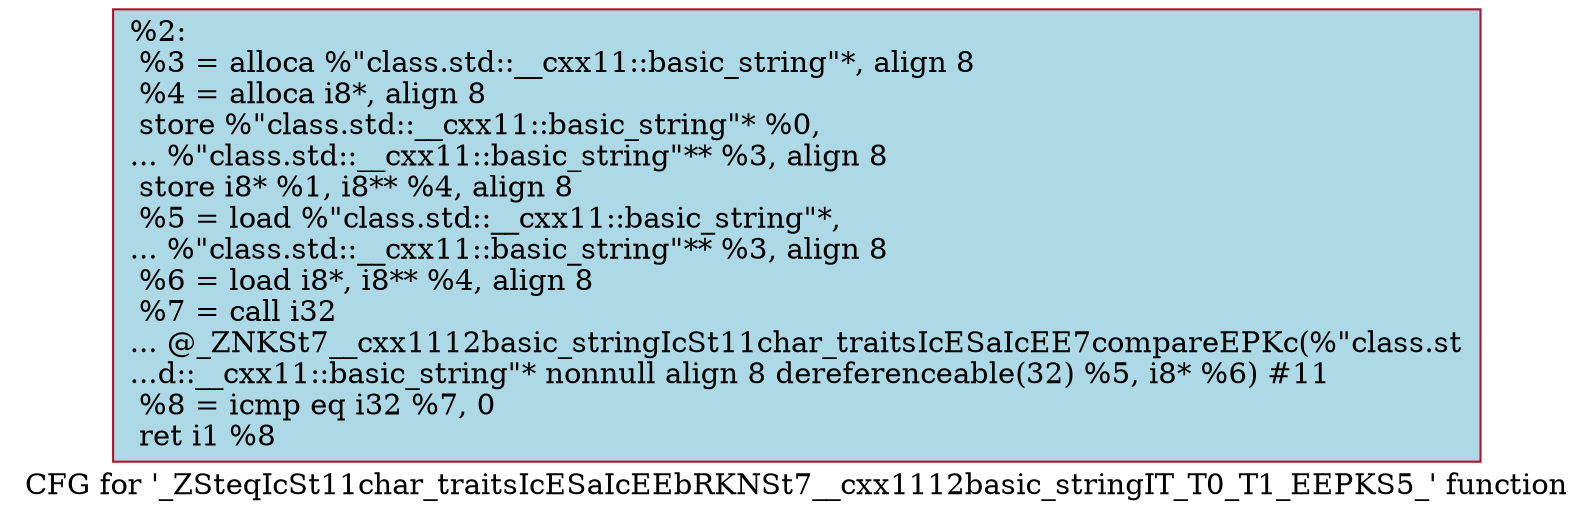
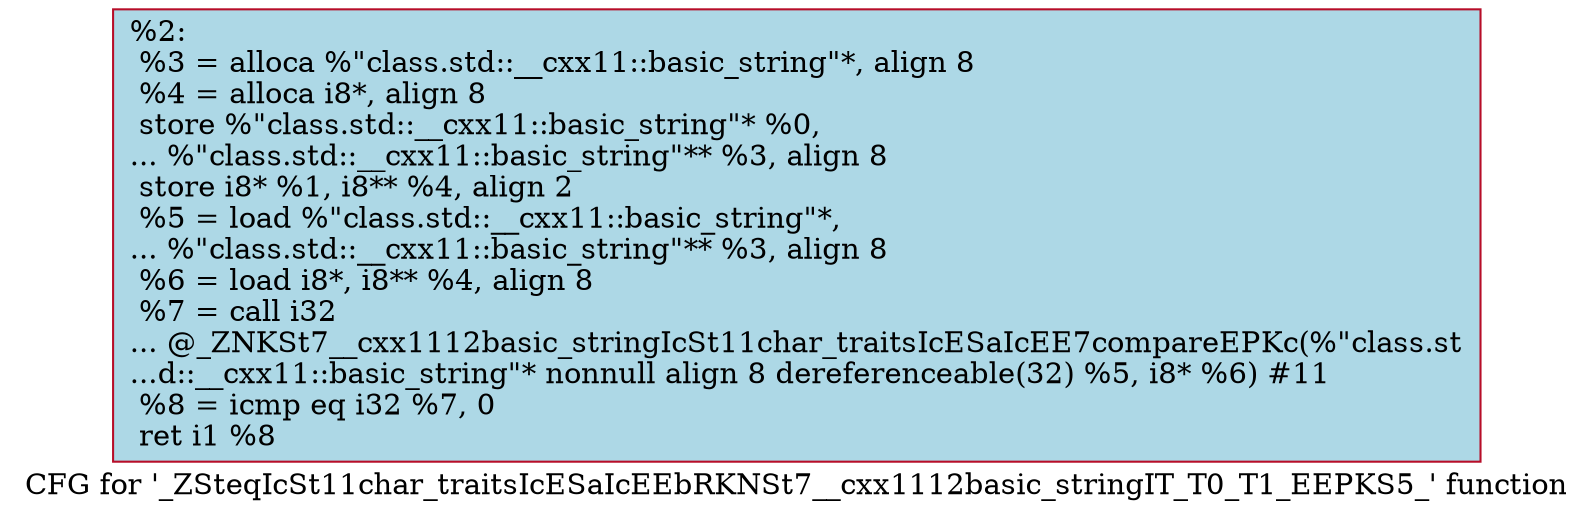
(352, 188) -> (352, 188)
